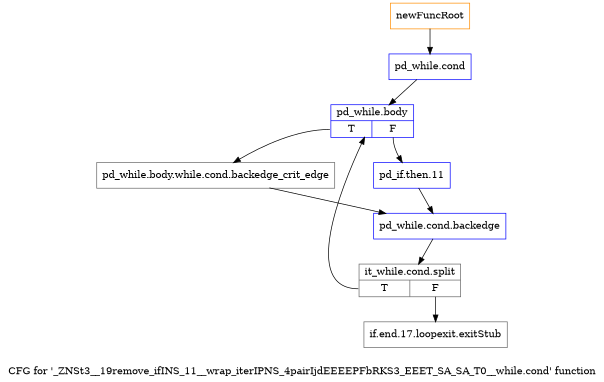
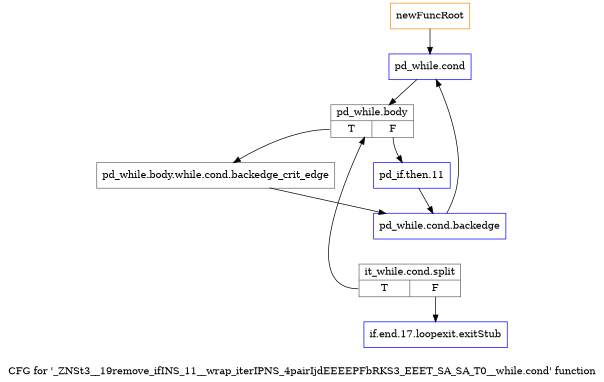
(372, 121) -> (372, 121)
(428, 249) -> (457, 149)
(436, 335) -> (436, 335)
